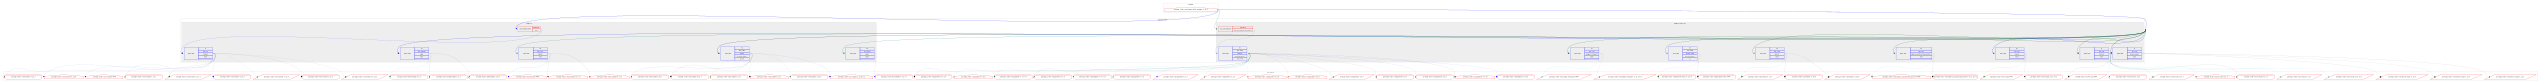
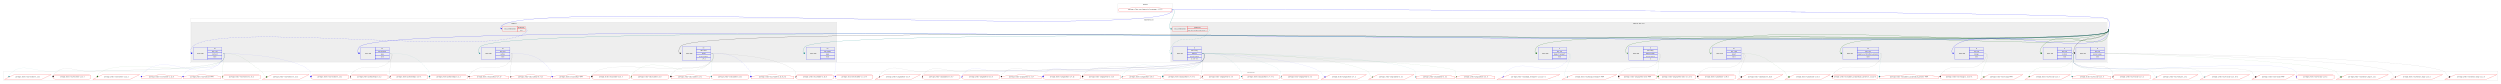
(23, 77) -> none
